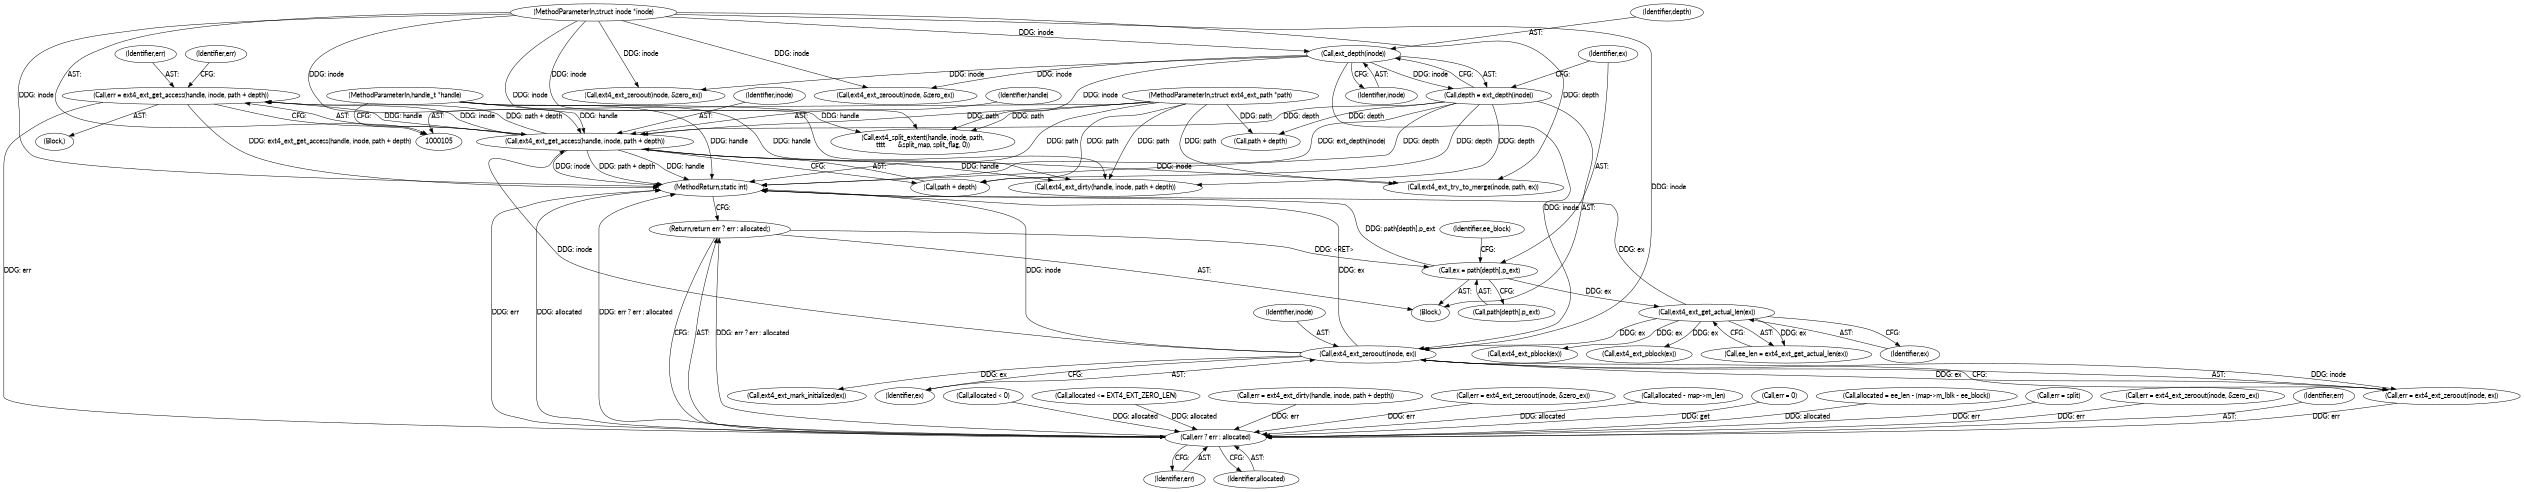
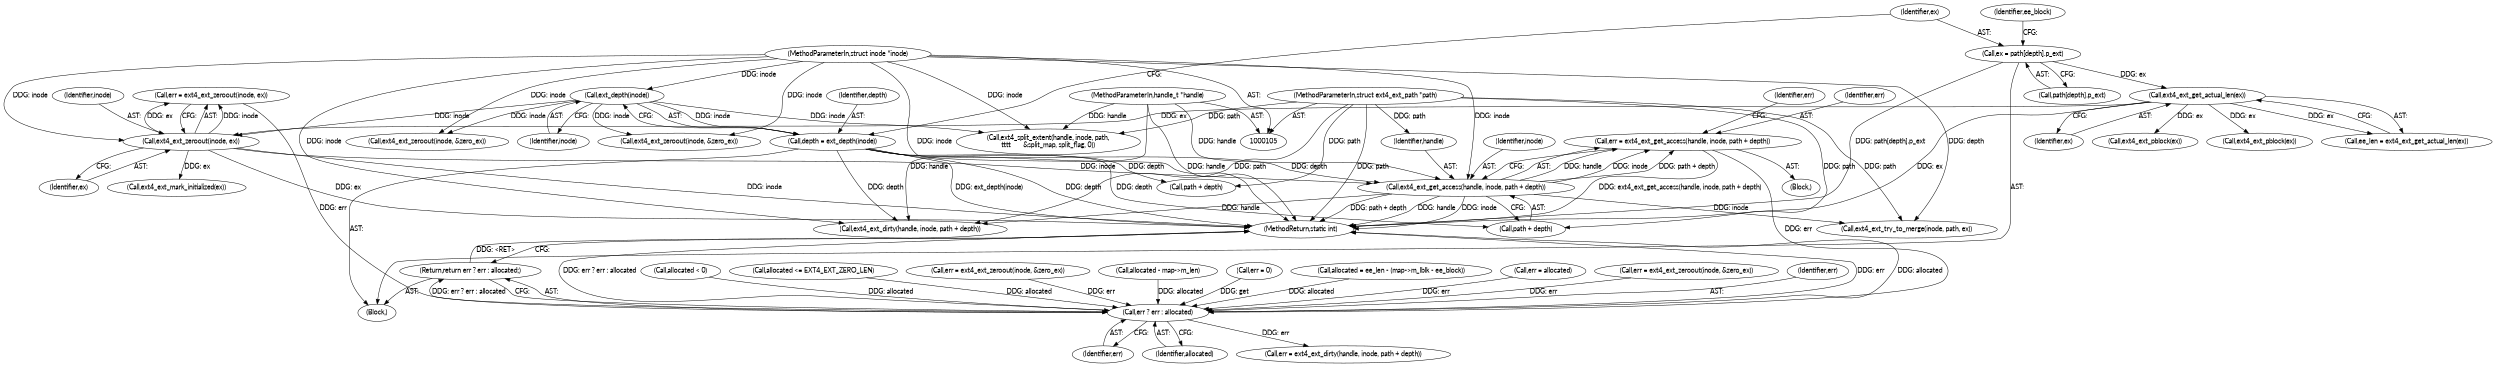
(1516, 33) -> (849, 117)
(365, 117) -> (1258, 117)
(899, 118) -> (1390, 117)
(1108, 236) -> (852, 238)
(2059, 396) -> (1543, 271)
(1267, 416) -> (1246, 333)
